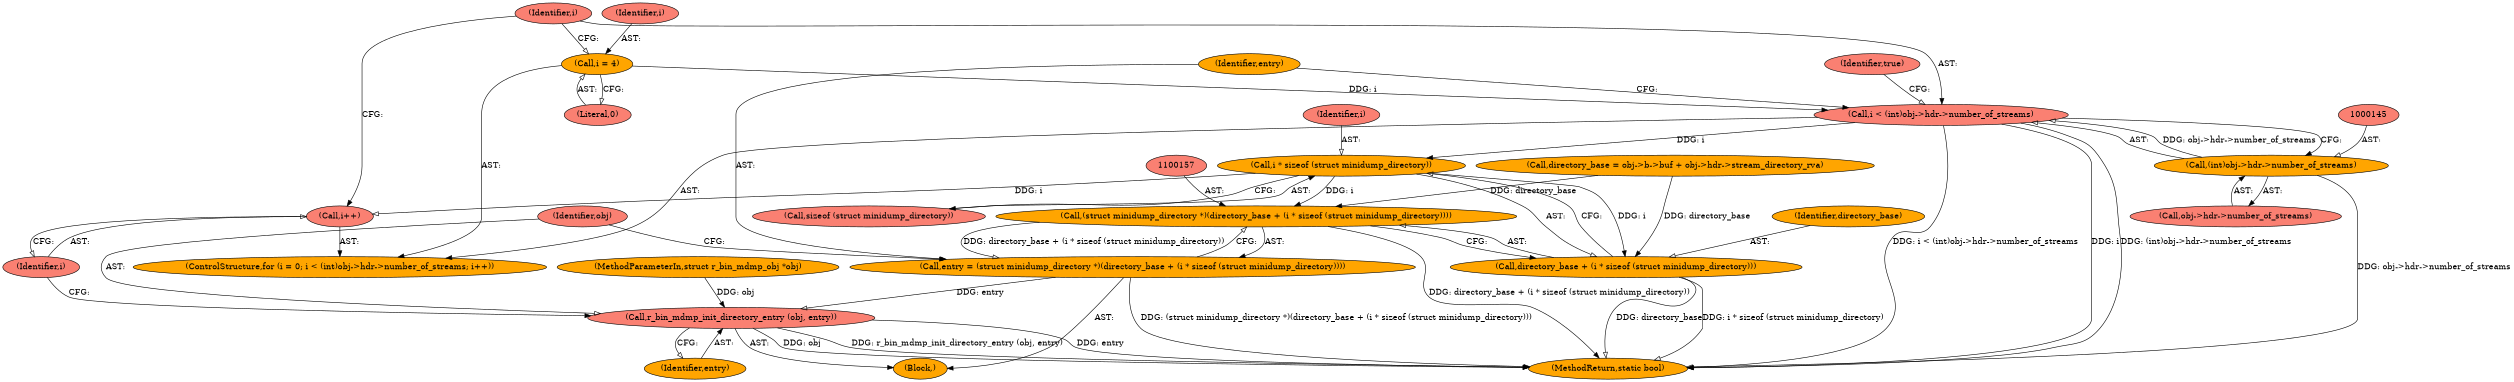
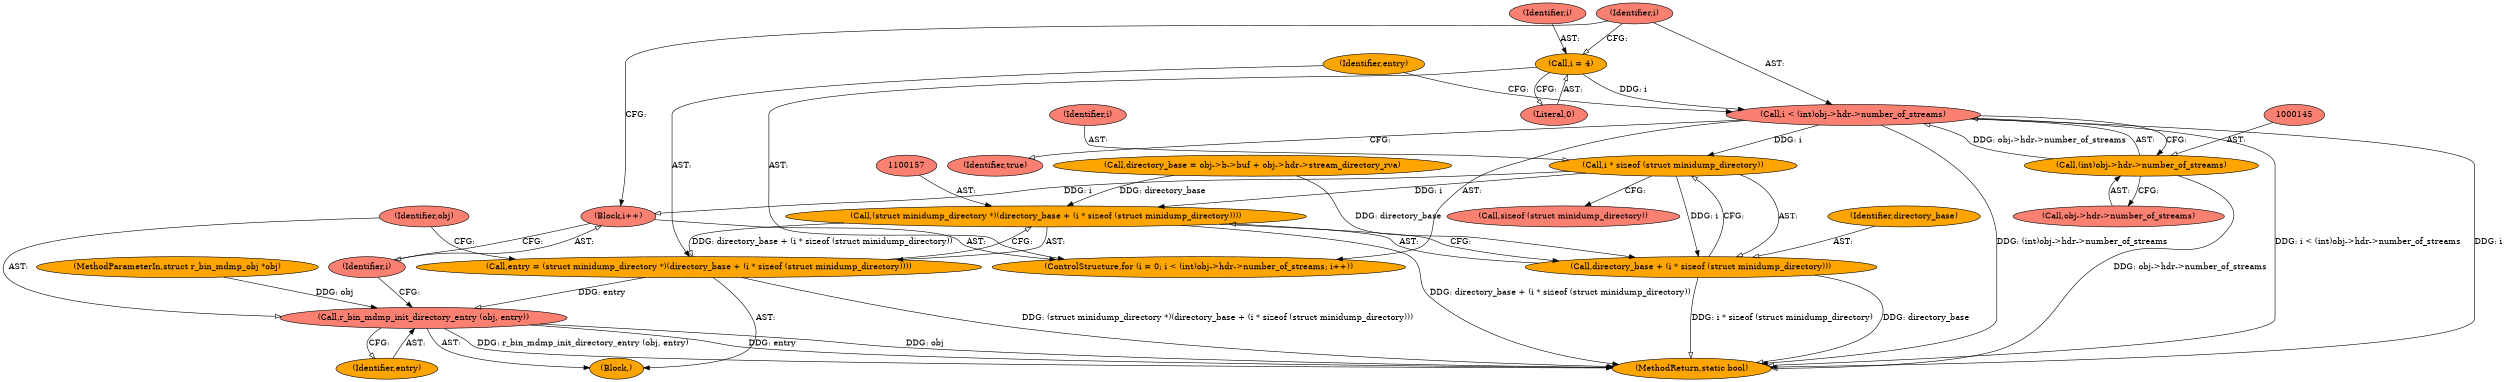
(1902, 88) -> (1389, 136)
(2274, 191) -> (2150, 191)
(1223, 201) -> none
(340, 216) -> (618, 216)
